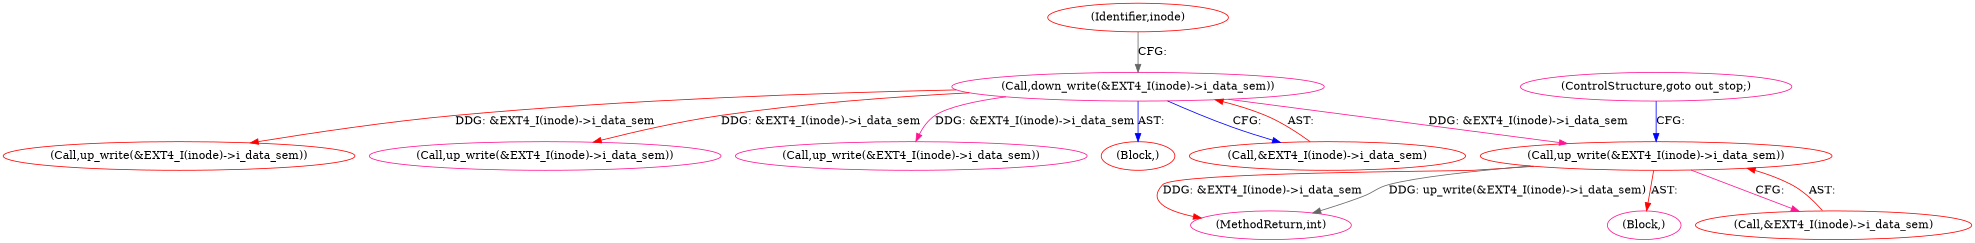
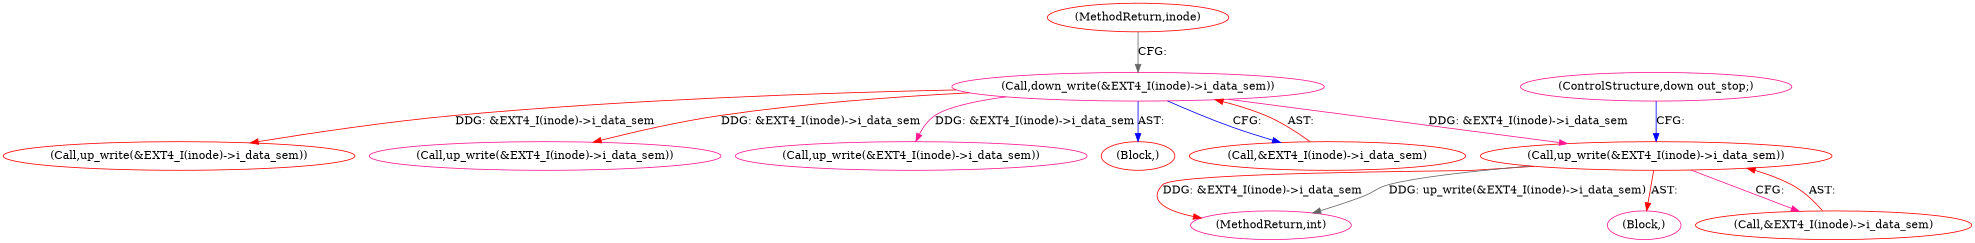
(1138, 18) -> (1138, 18)
(1656, 87) -> (1656, 87)
